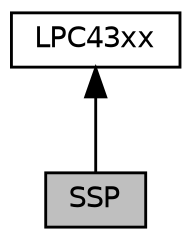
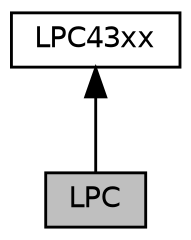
(96, 200) -> (96, 200)
